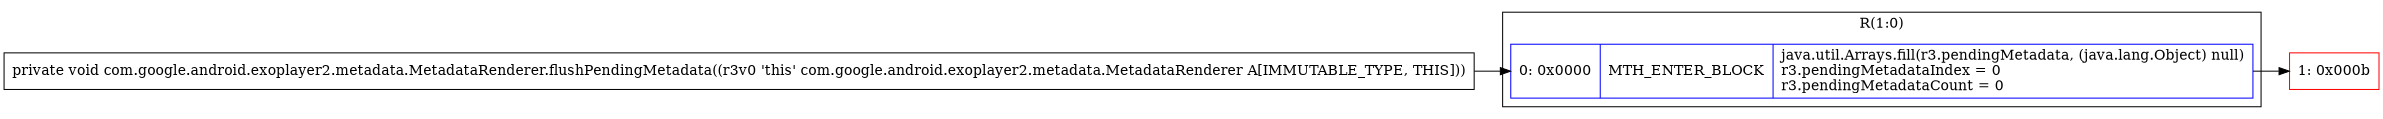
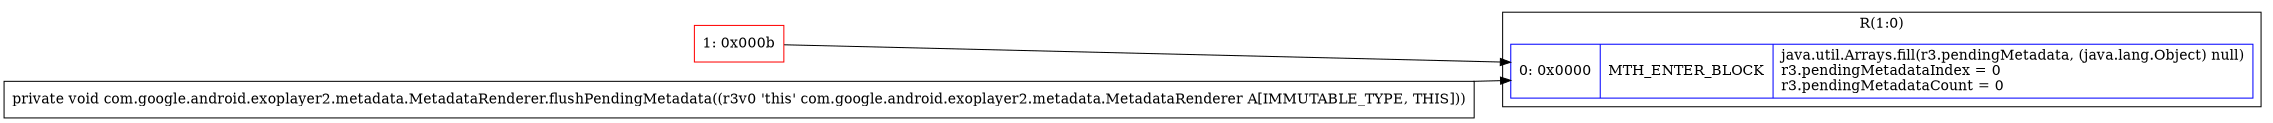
(2267, 71) -> (1142, 53)
